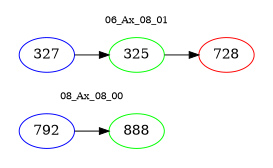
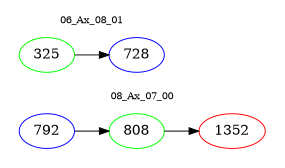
(47, 55) -> none
(227, 55) -> (137, 55)
(92, 97) -> (142, 97)
(137, 131) -> (137, 131)
none -> (232, 131)
